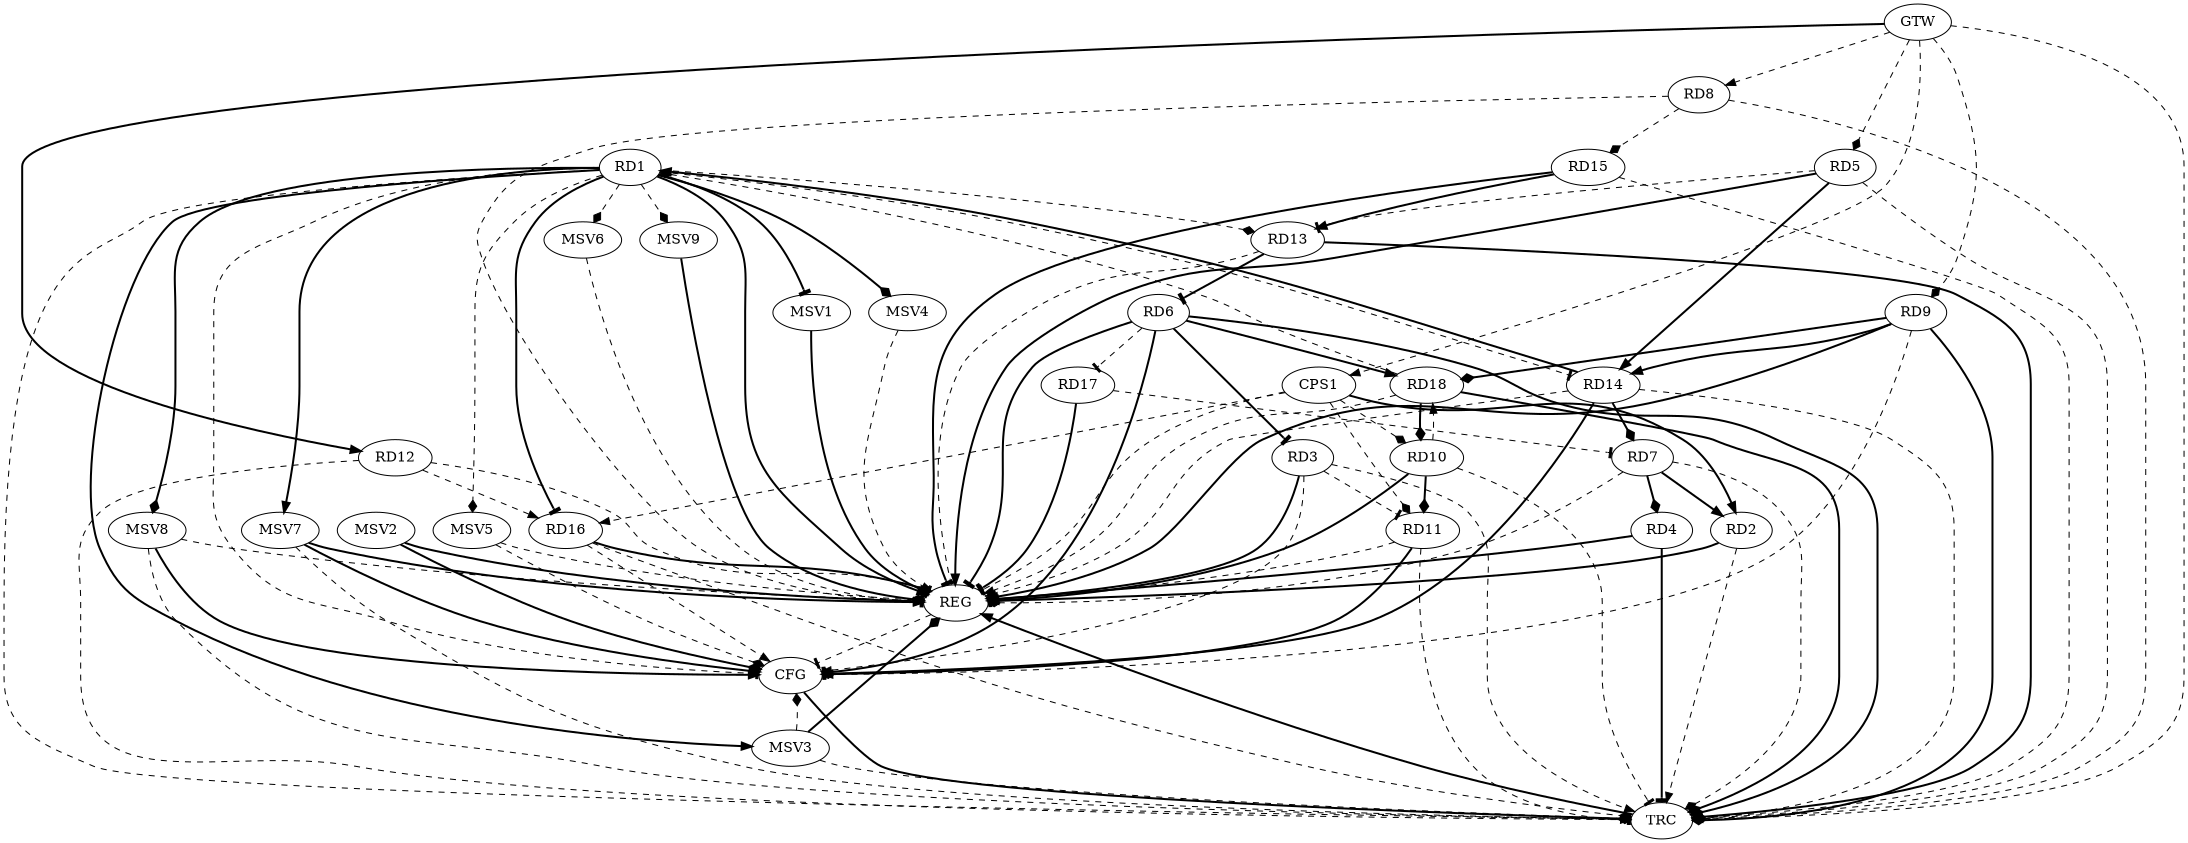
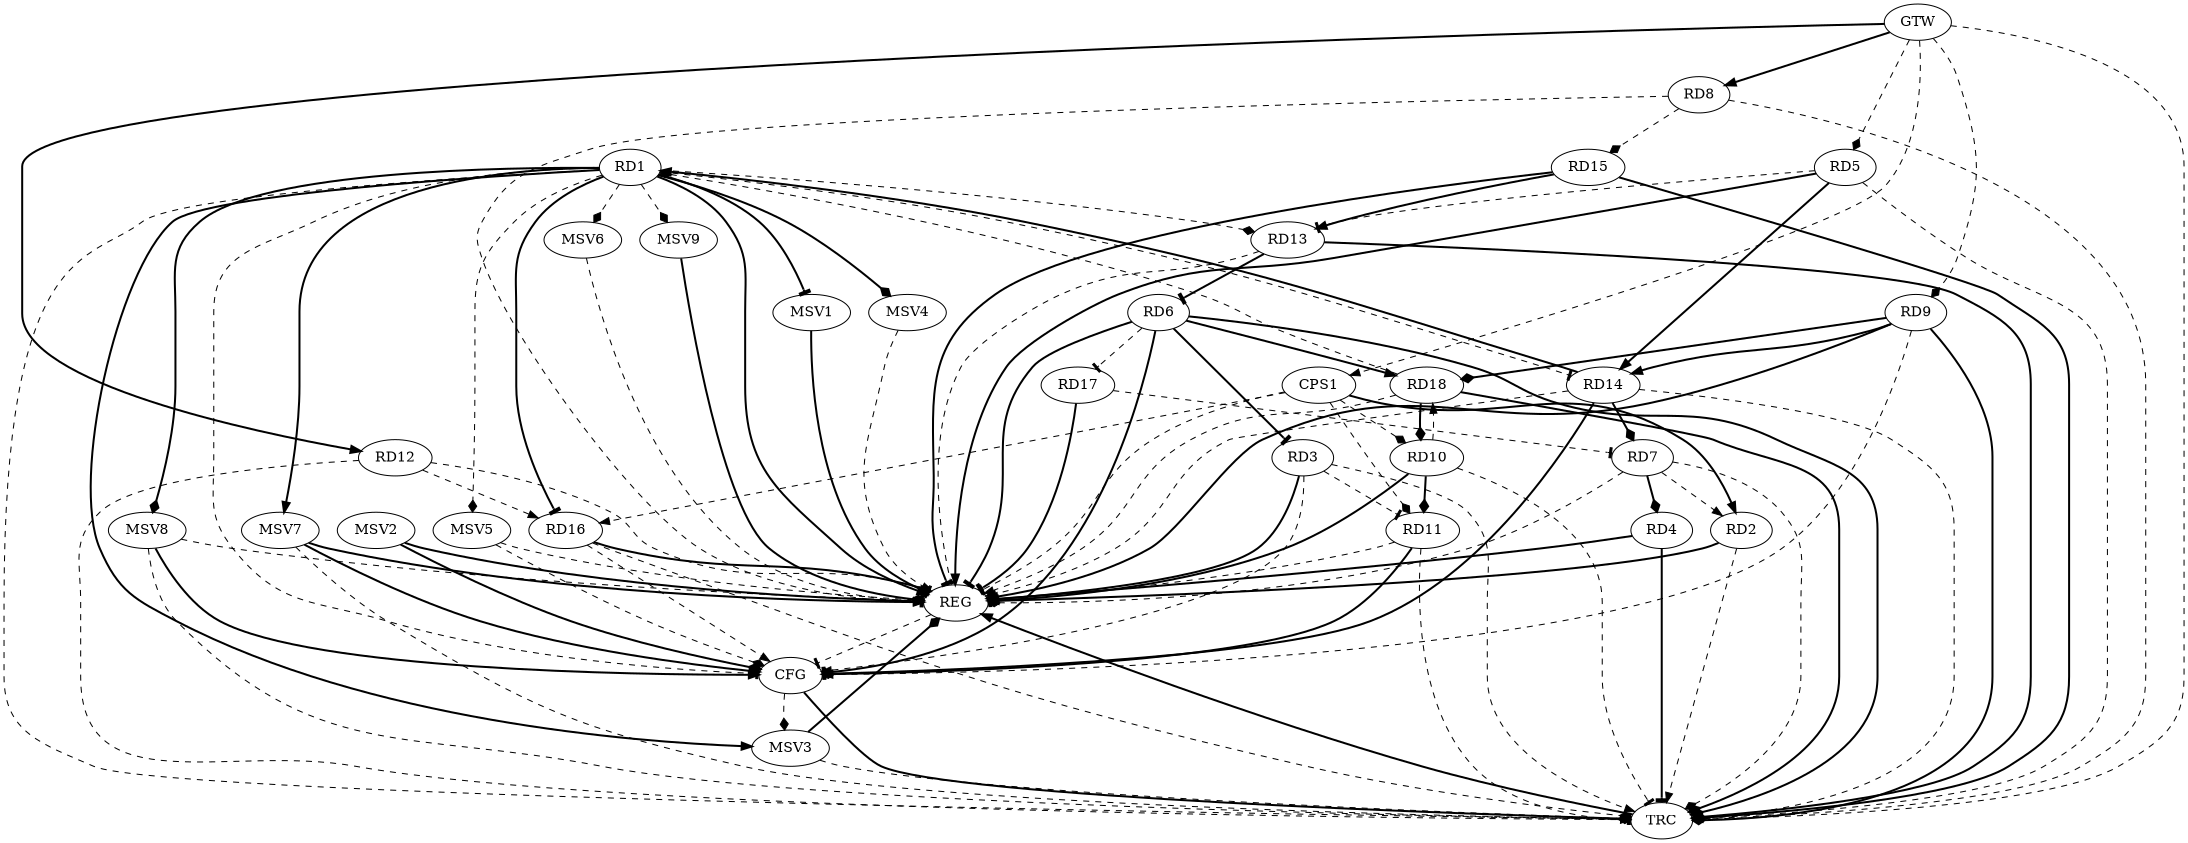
(1812, 57) -> (1812, 57)
(2069, 485) -> (2069, 485)
(1688, 491) -> (1688, 491)
(797, 718) -> (784, 706)
